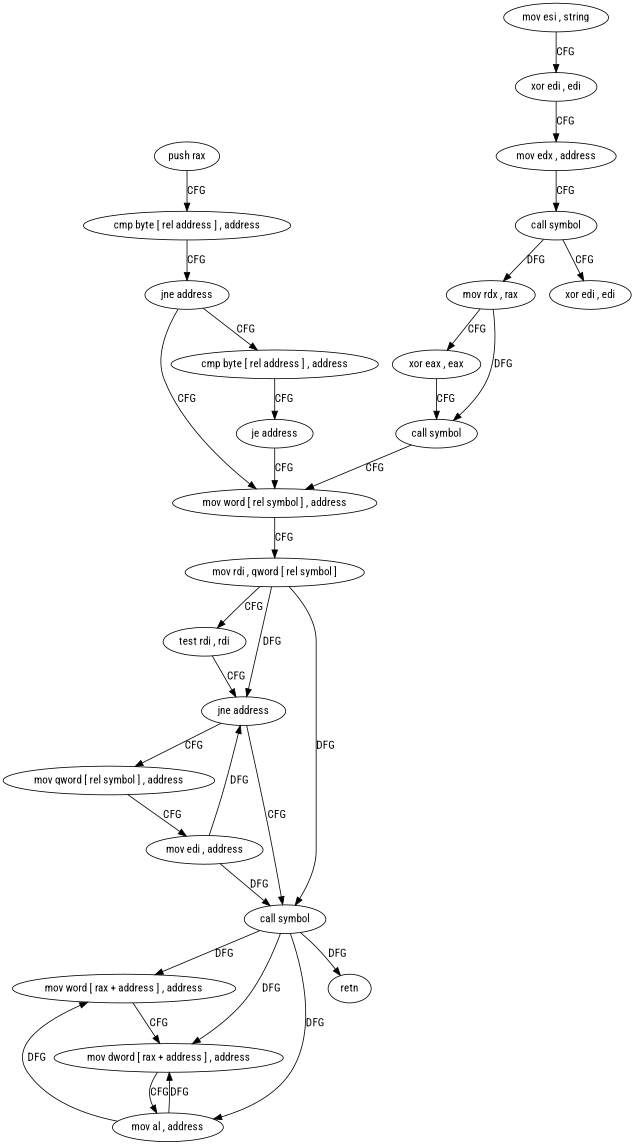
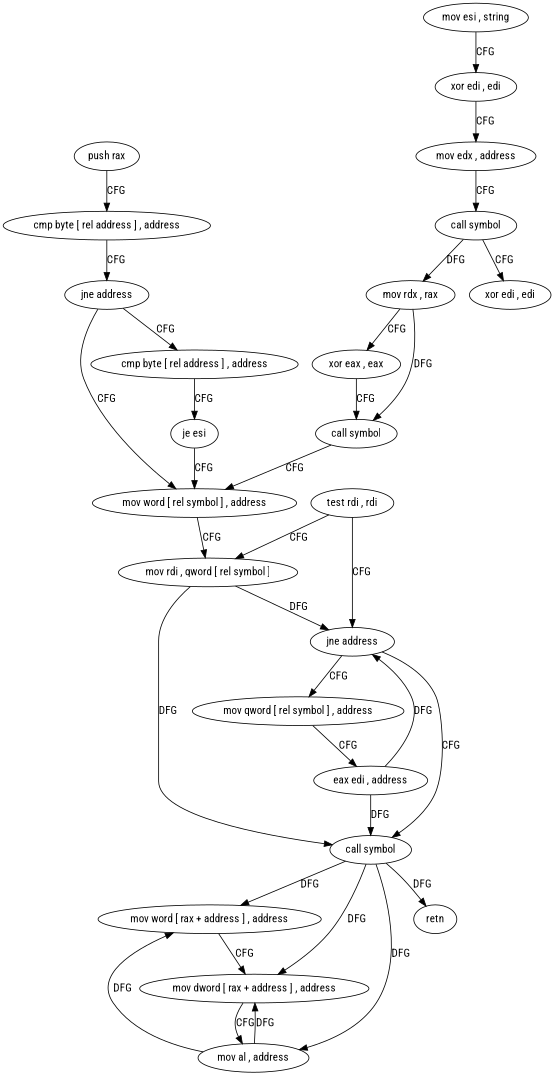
(275, 434) -> (195, 434)
(241, 604) -> (286, 535)
(205, 850) -> (371, 780)
